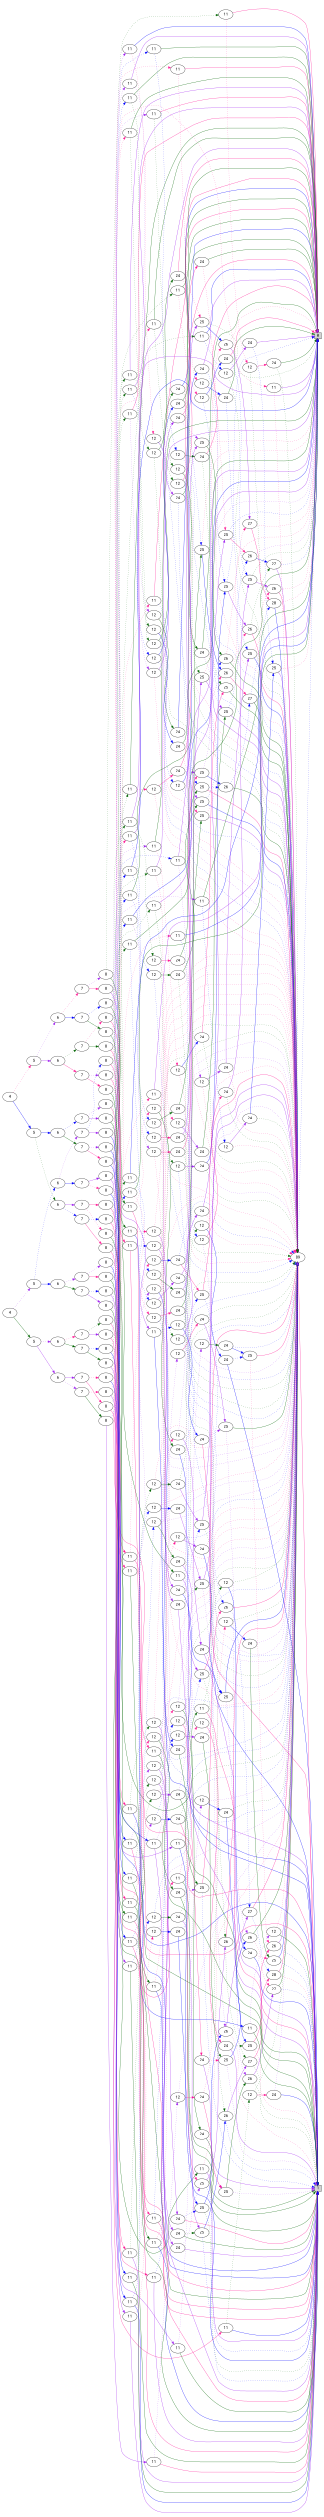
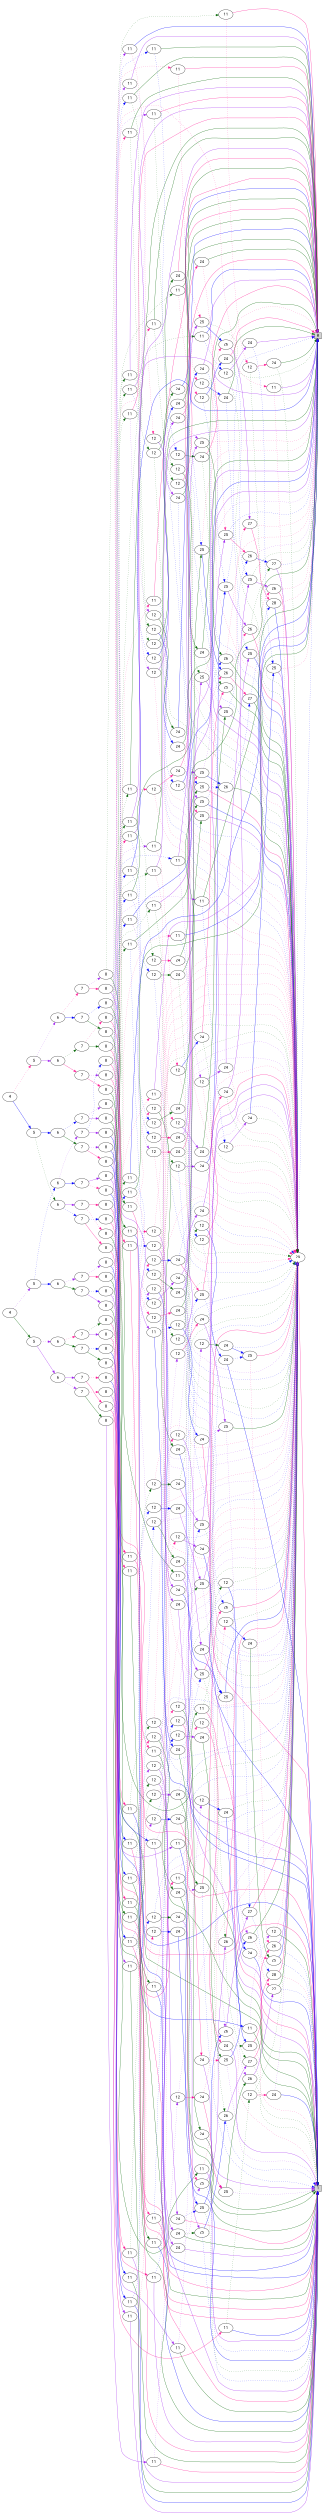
(298, 1257) -> (298, 1257)
